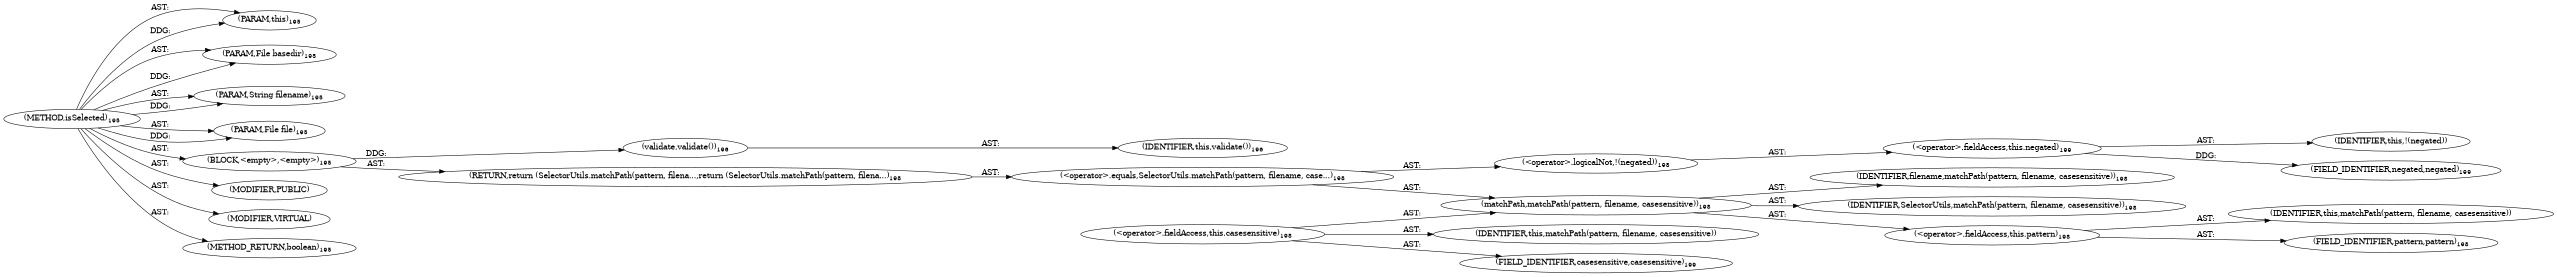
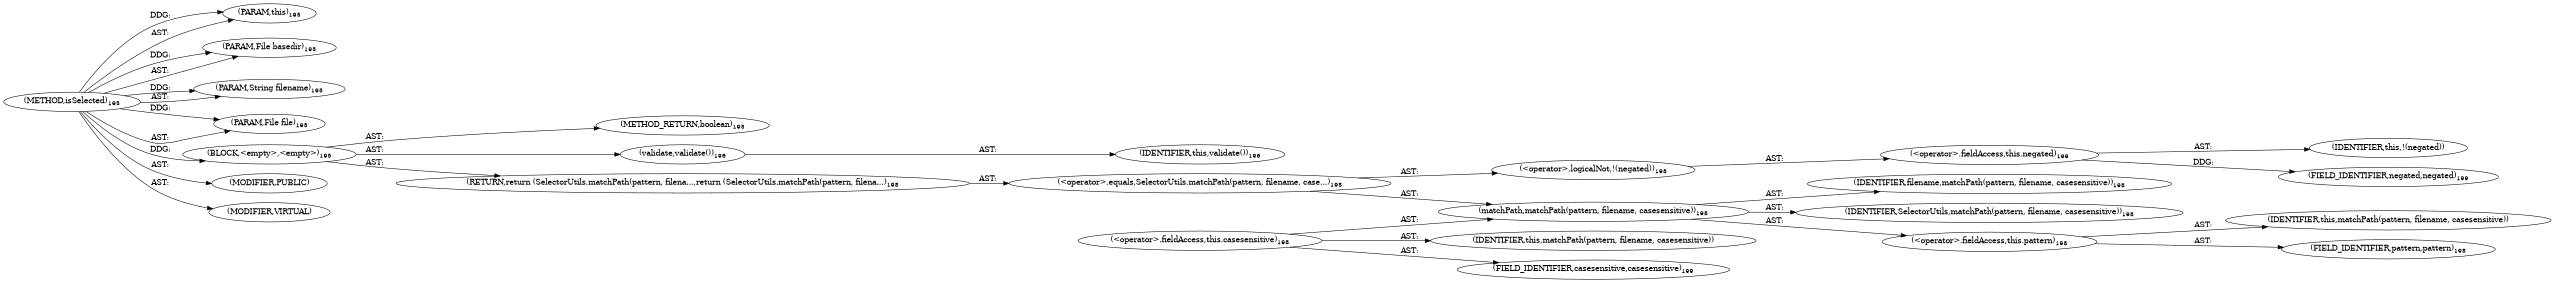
(162, 149) -> (162, 150)
(377, 154) -> (376, 150)
(130, 197) -> (460, 135)
